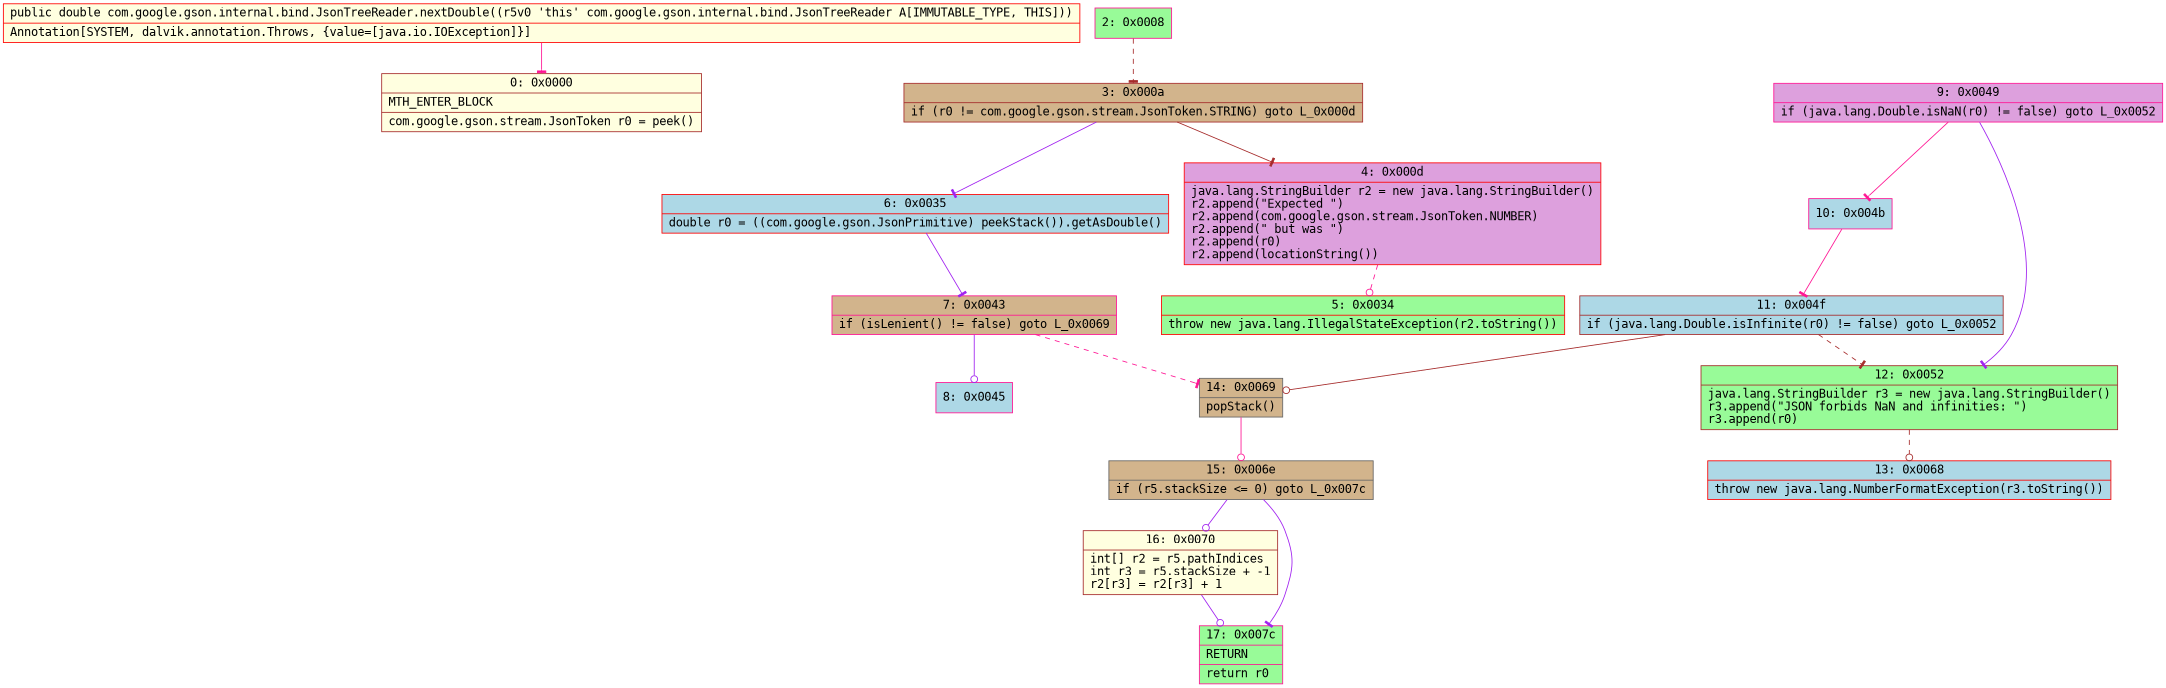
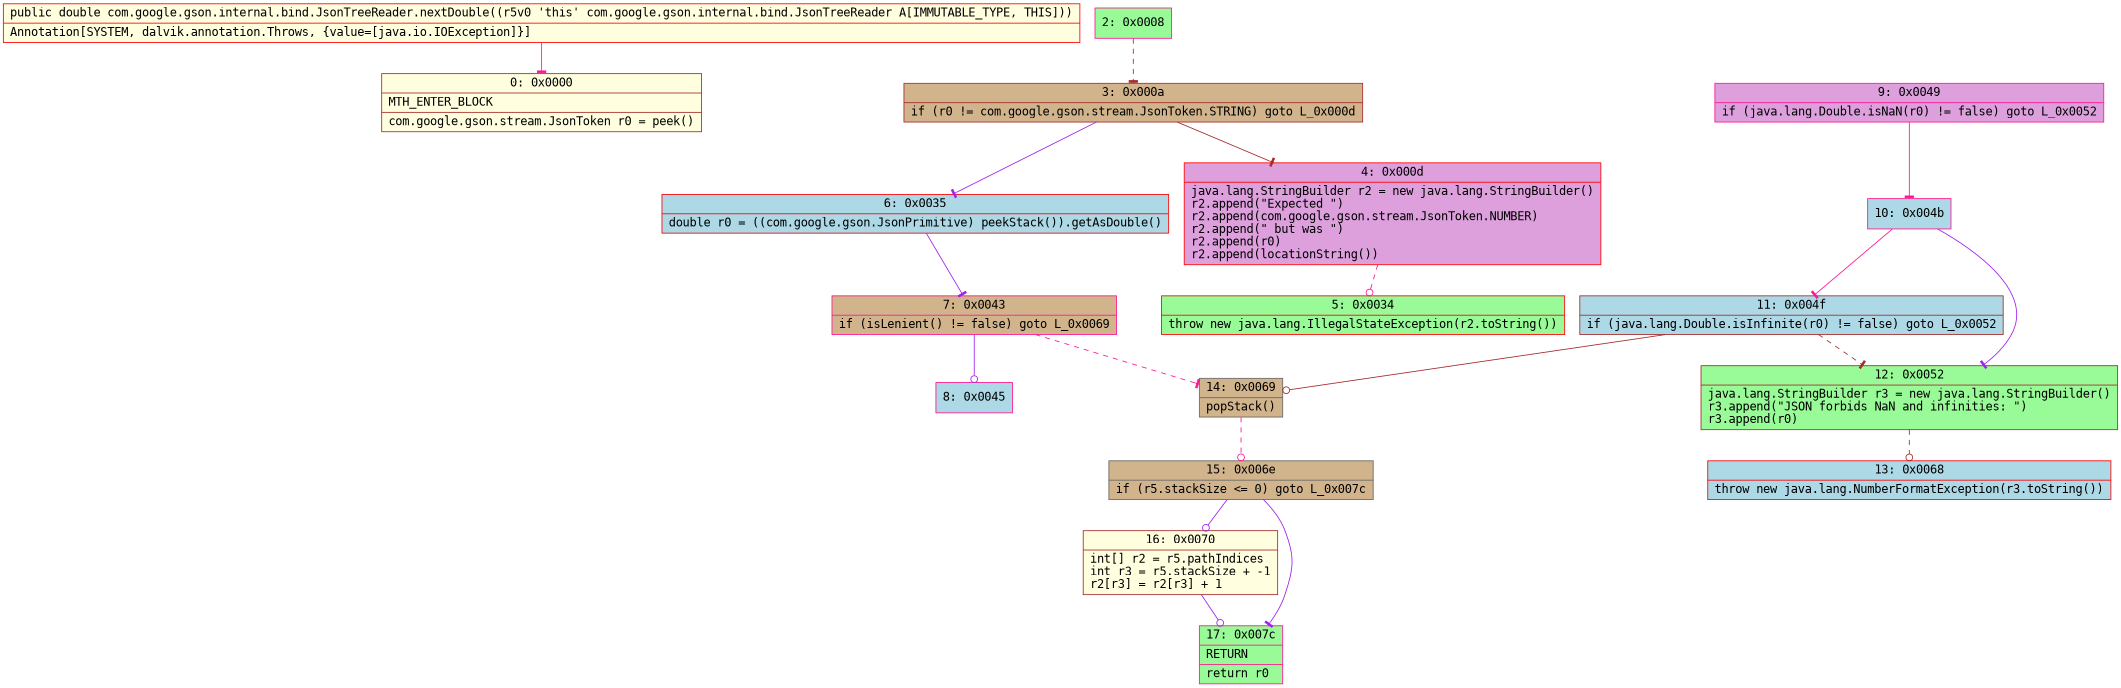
(2024, 245) -> (2007, 286)
(1241, 435) -> (1241, 435)
